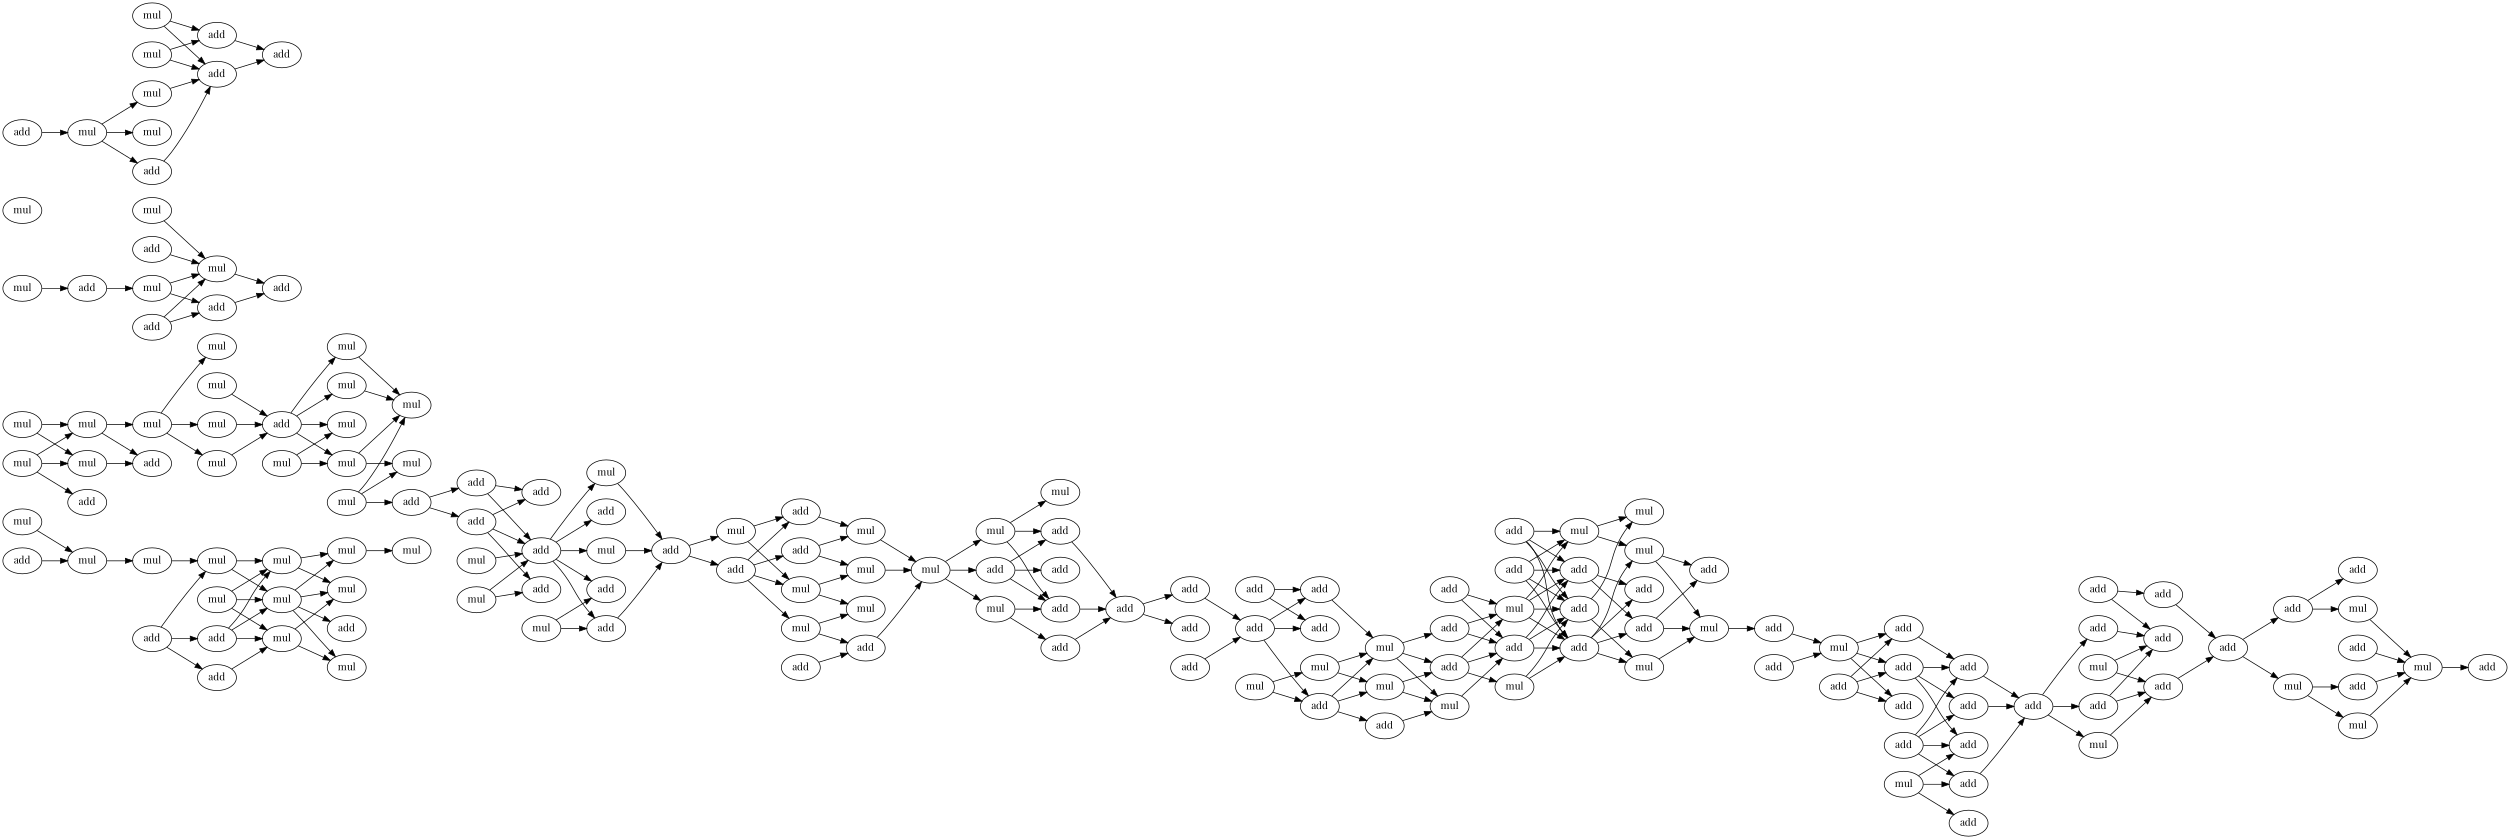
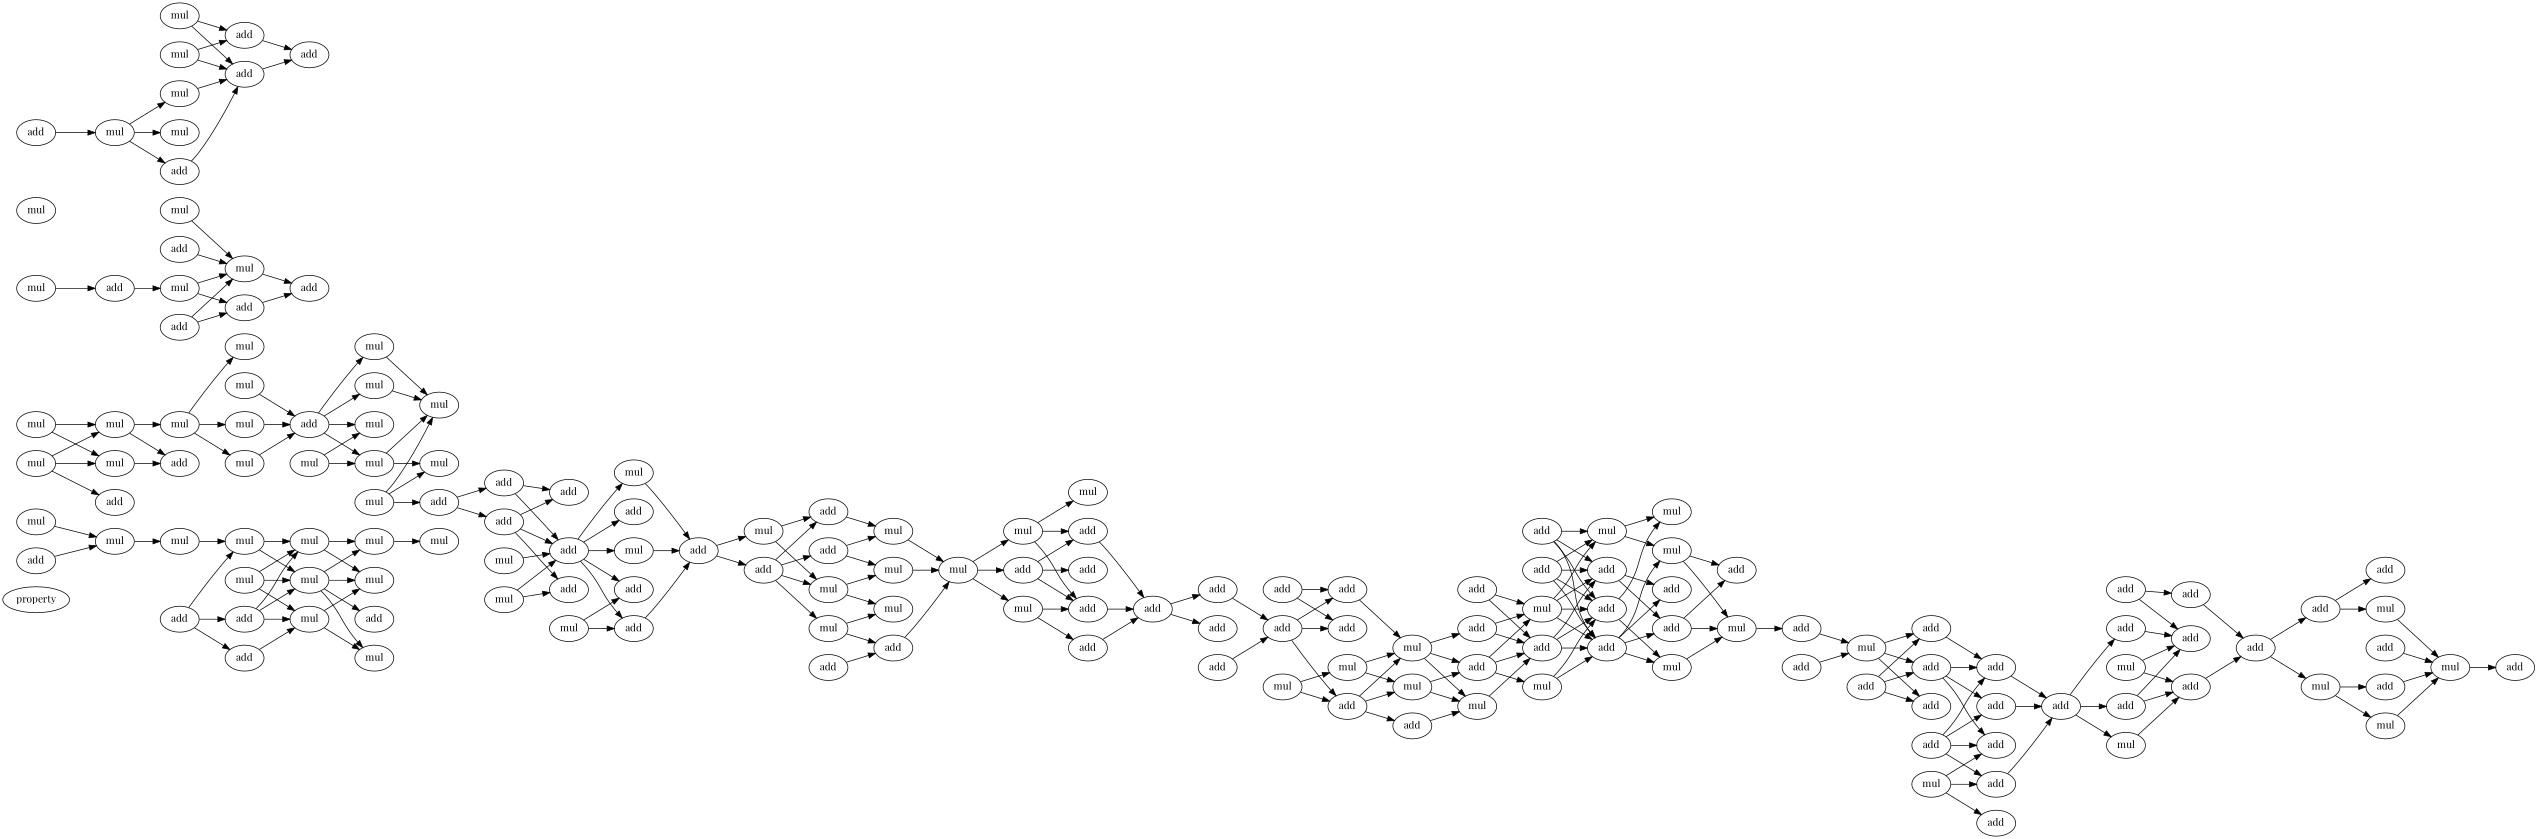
none -> (36, 600)
